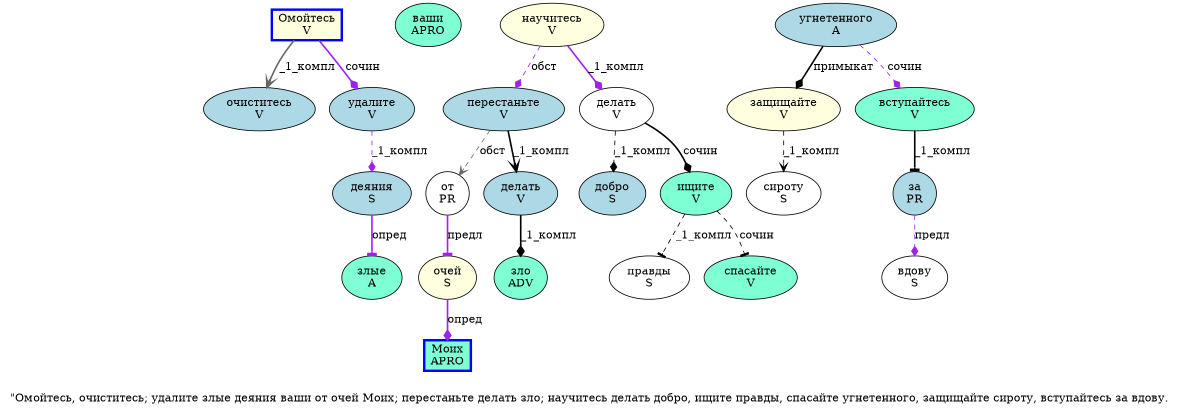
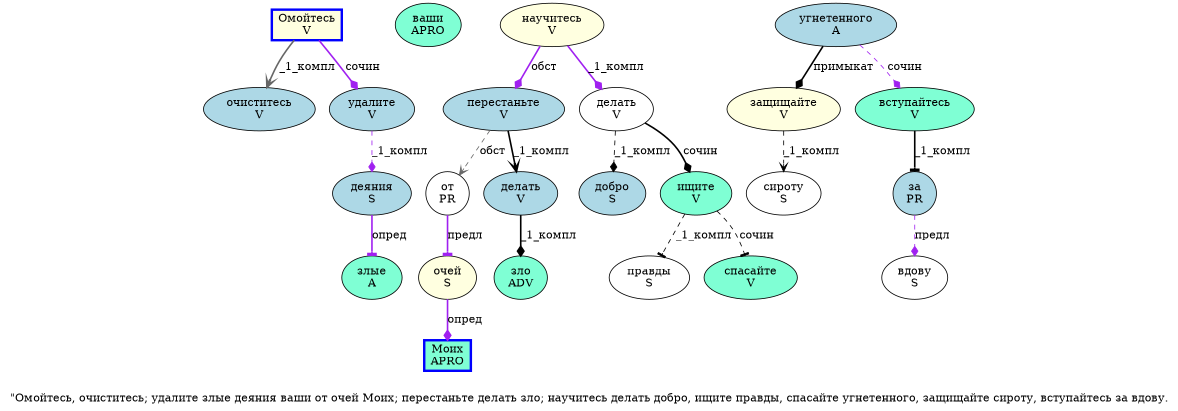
(530, 63) -> (530, 63)
